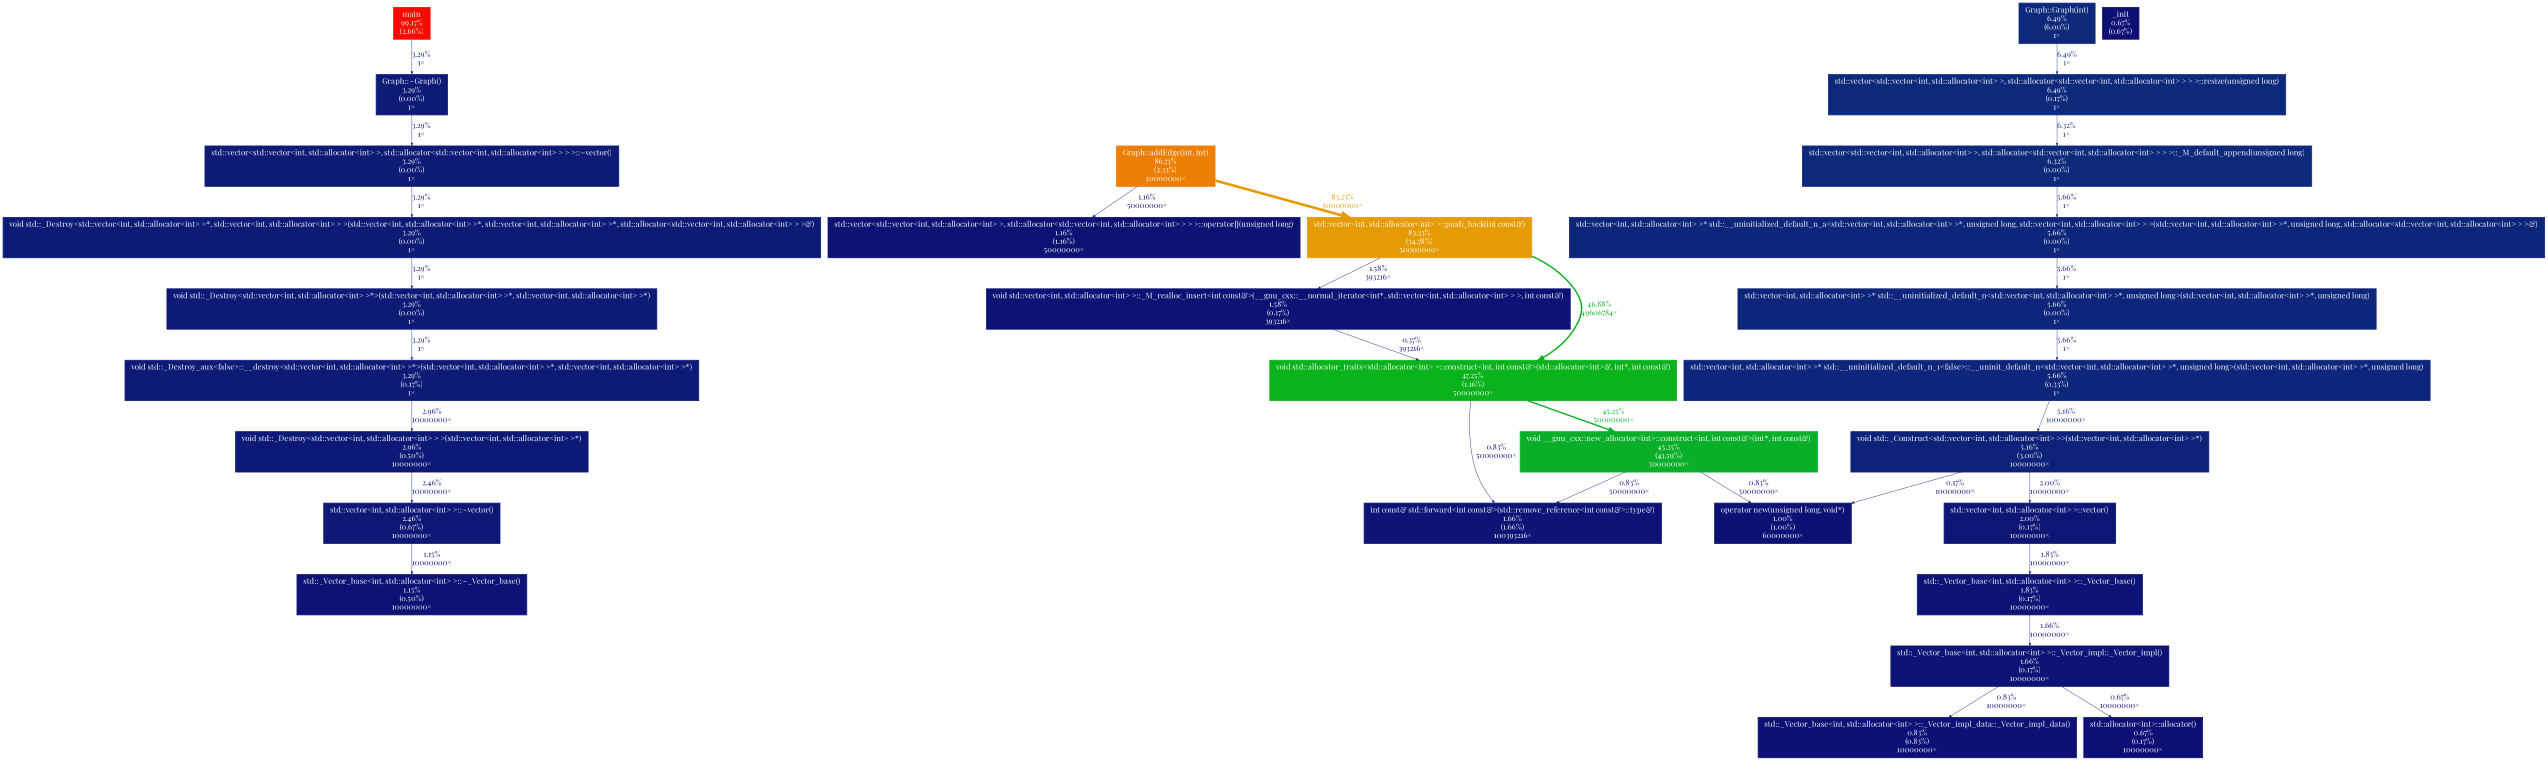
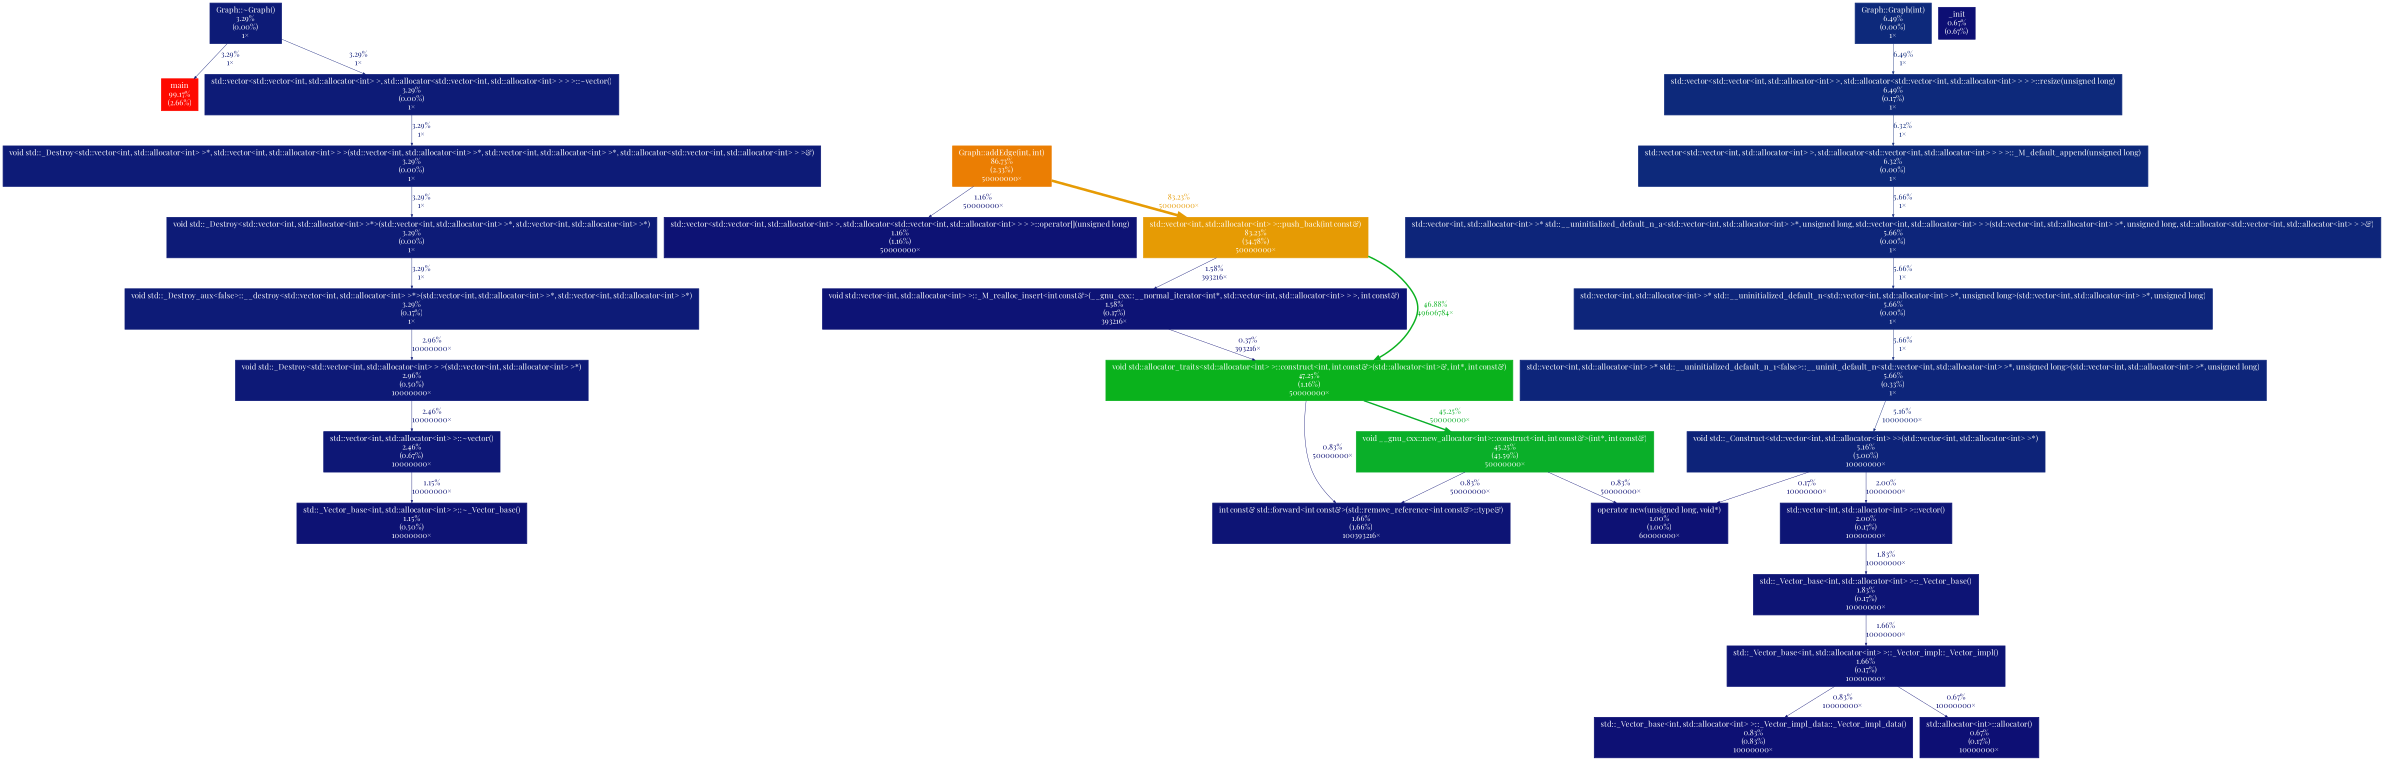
(2057, 23) -> (1893, 23)
(412, 55) -> (212, 60)
